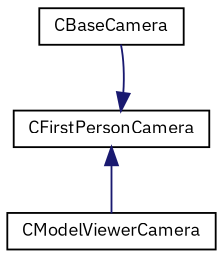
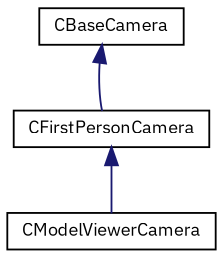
(124, 69) -> (99, 87)
